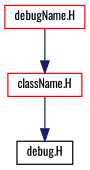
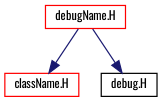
(45, 113) -> (104, 46)
